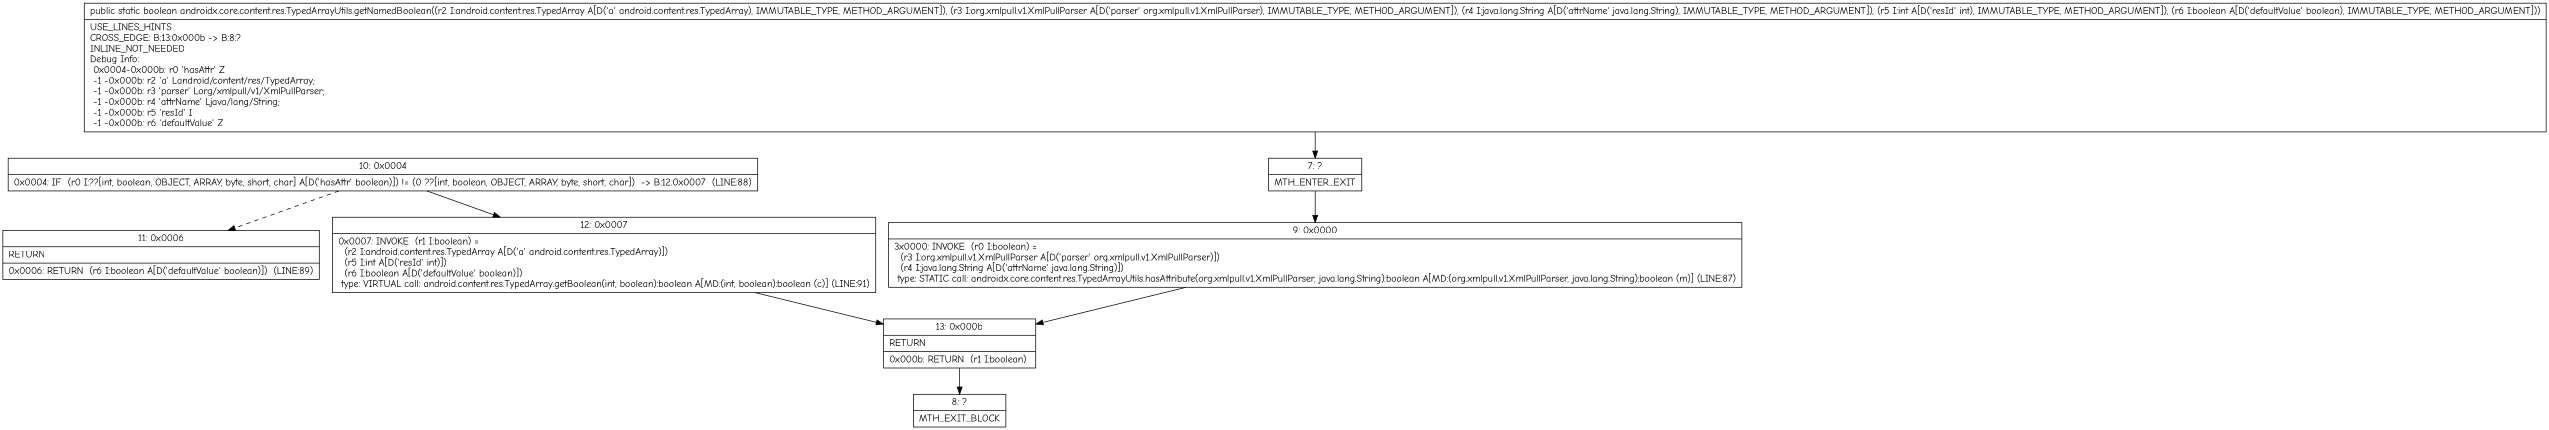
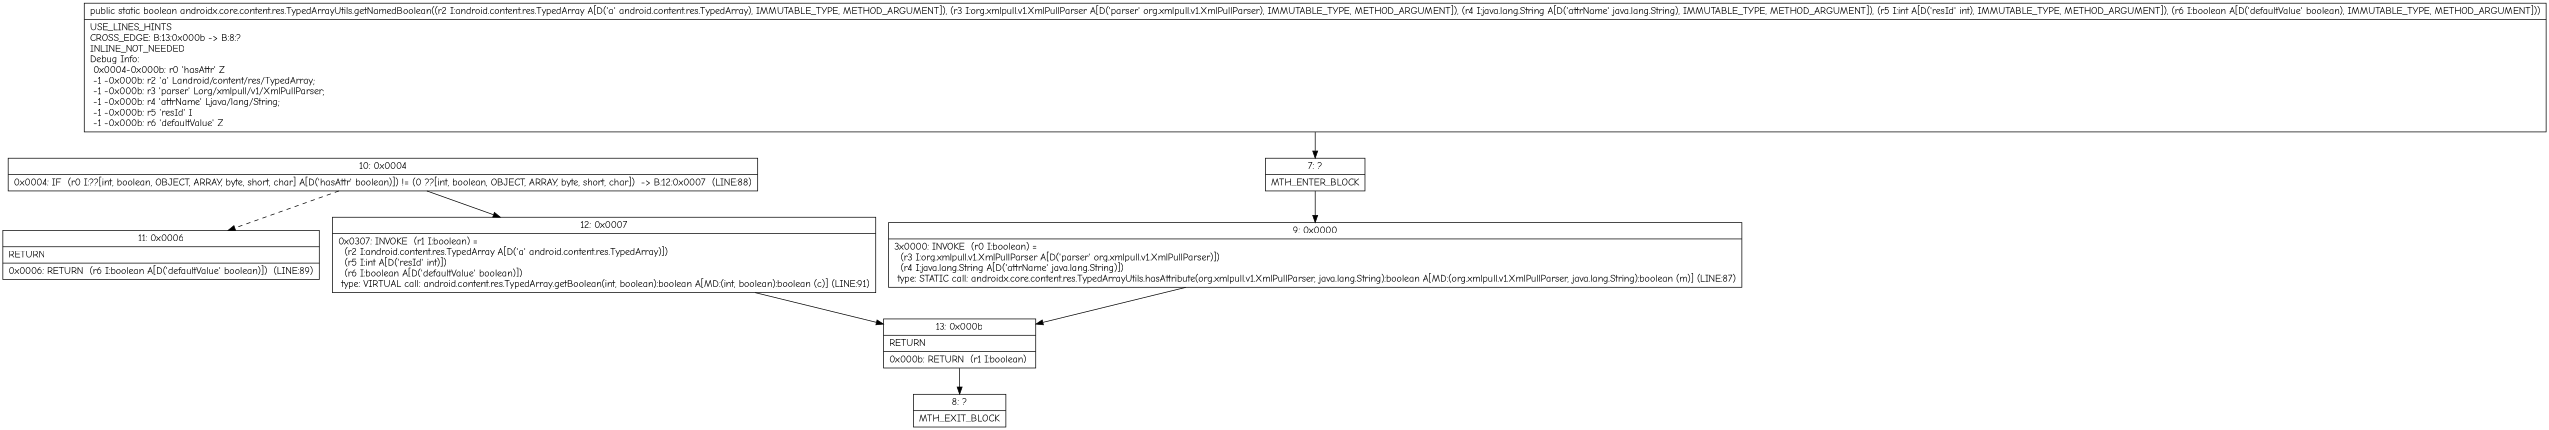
(1315, 182) -> (1315, 182)
(410, 241) -> (410, 241)
